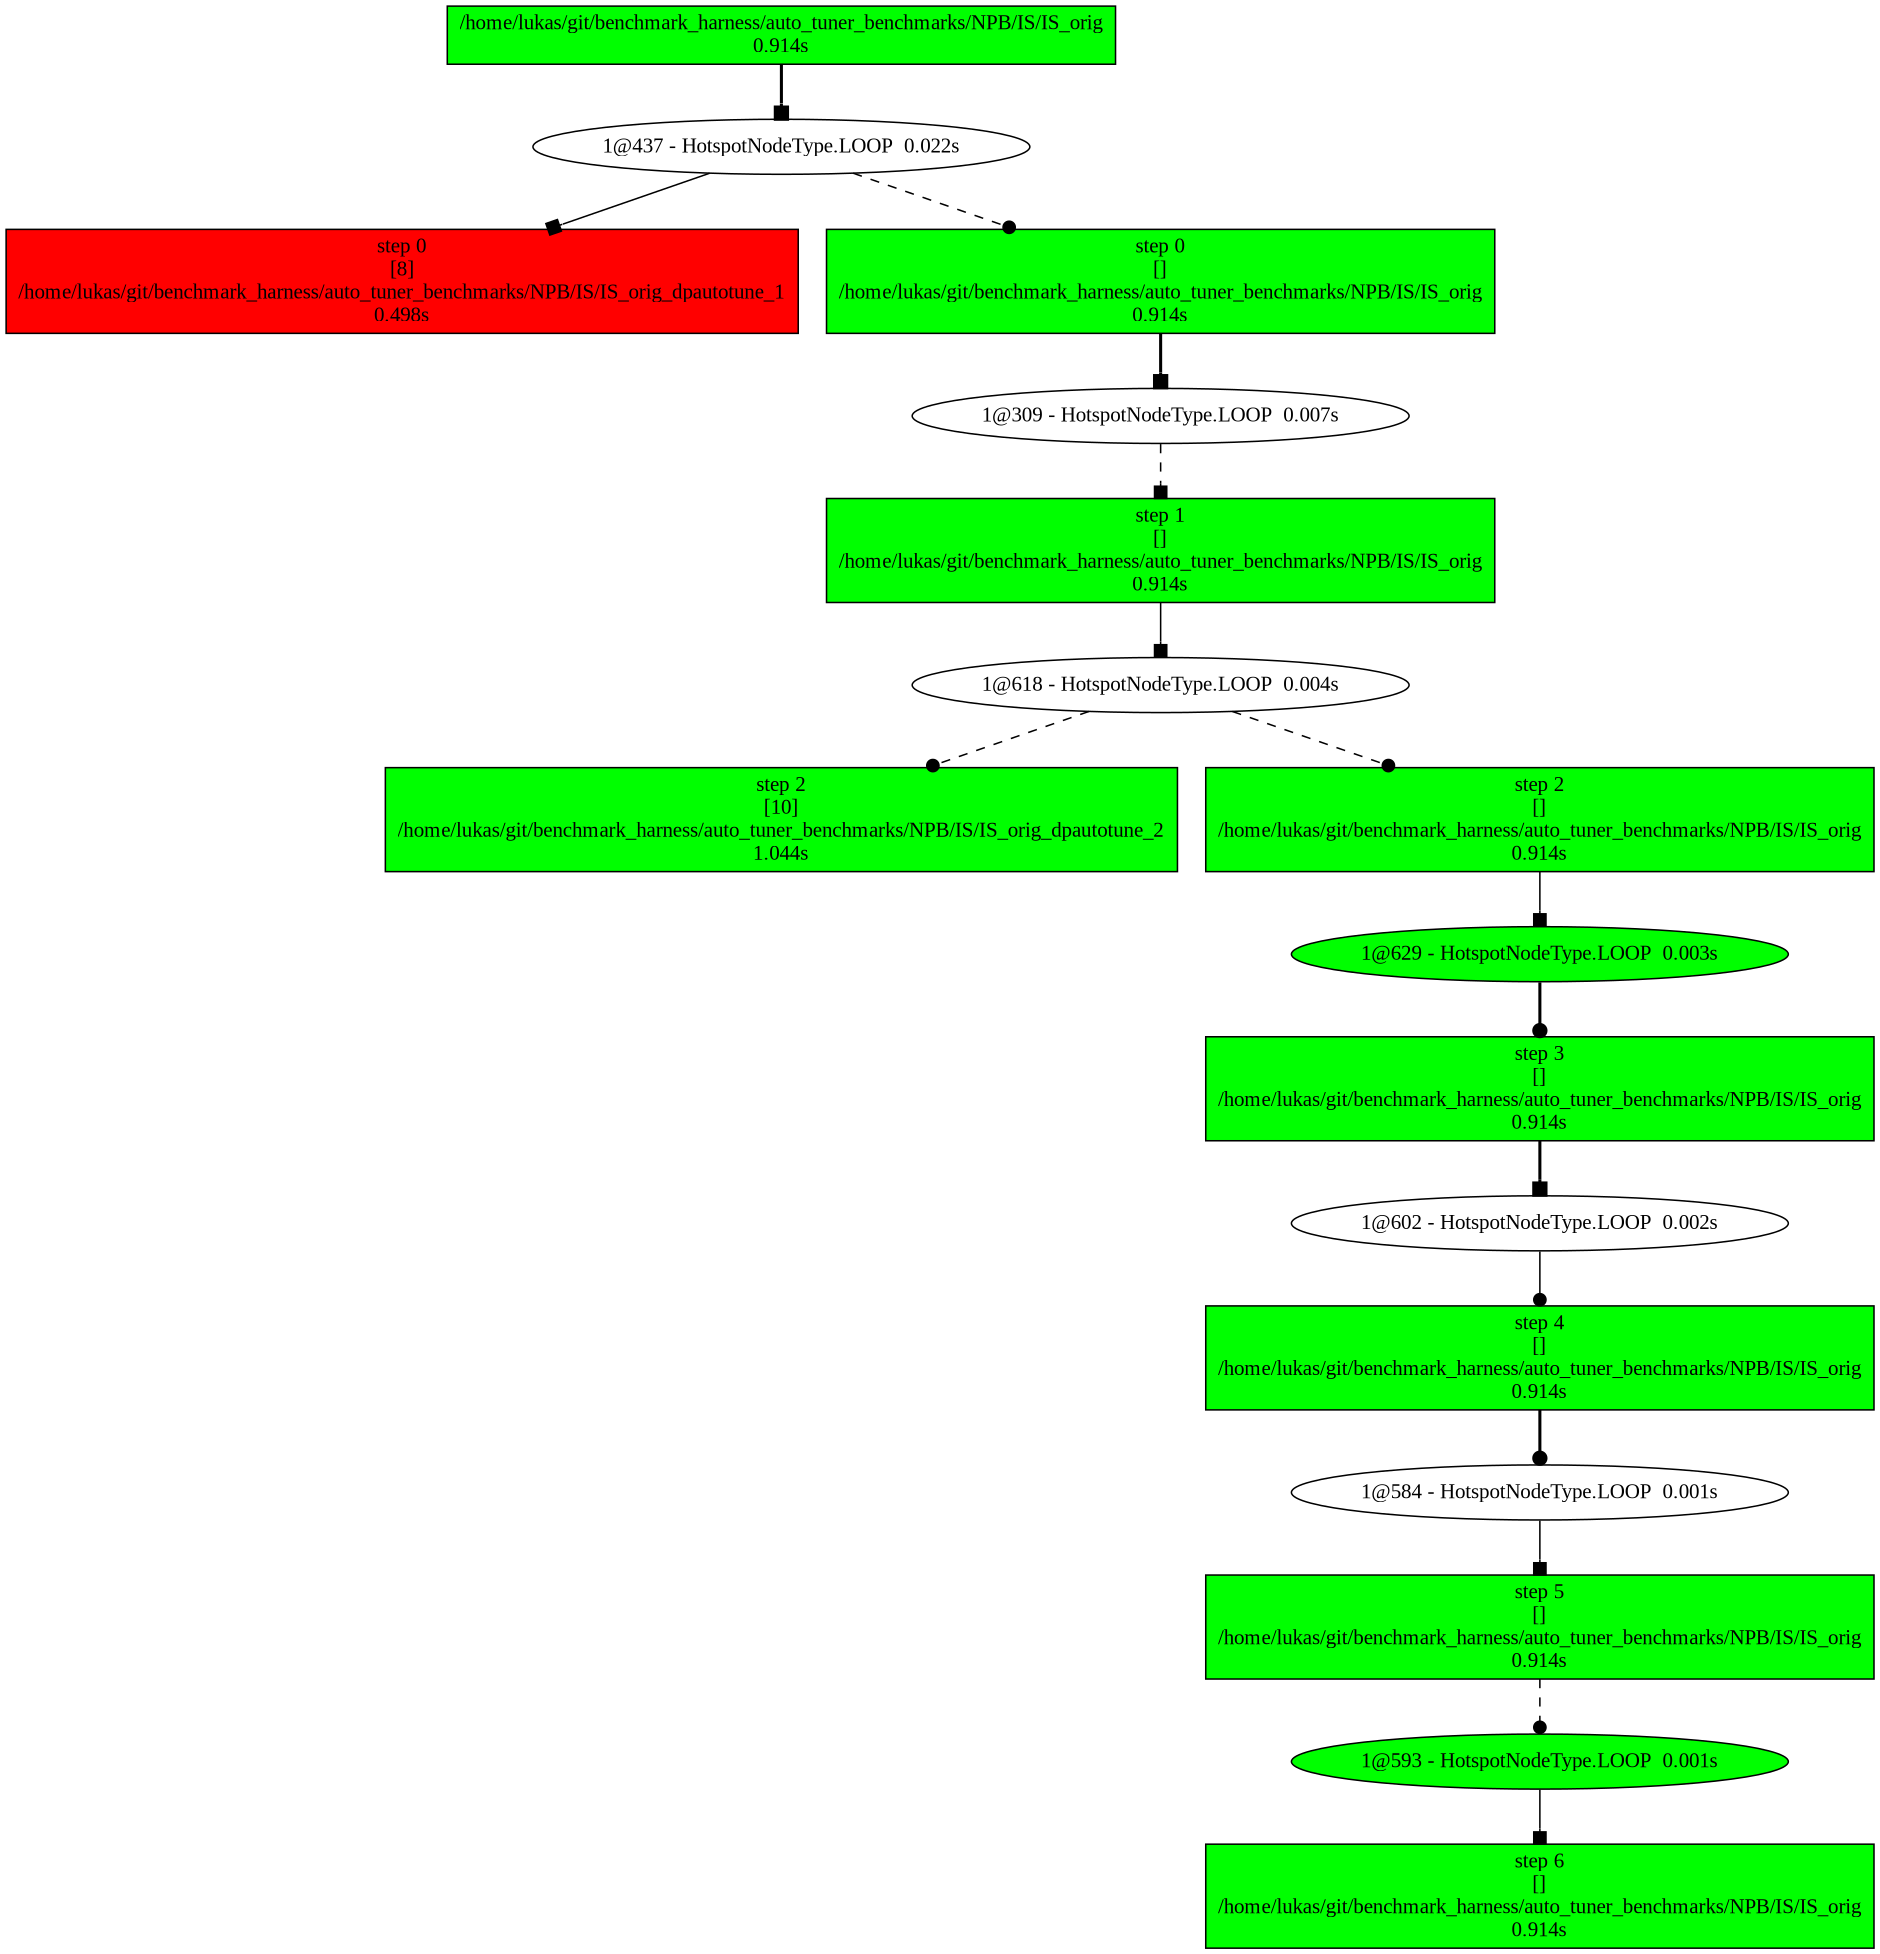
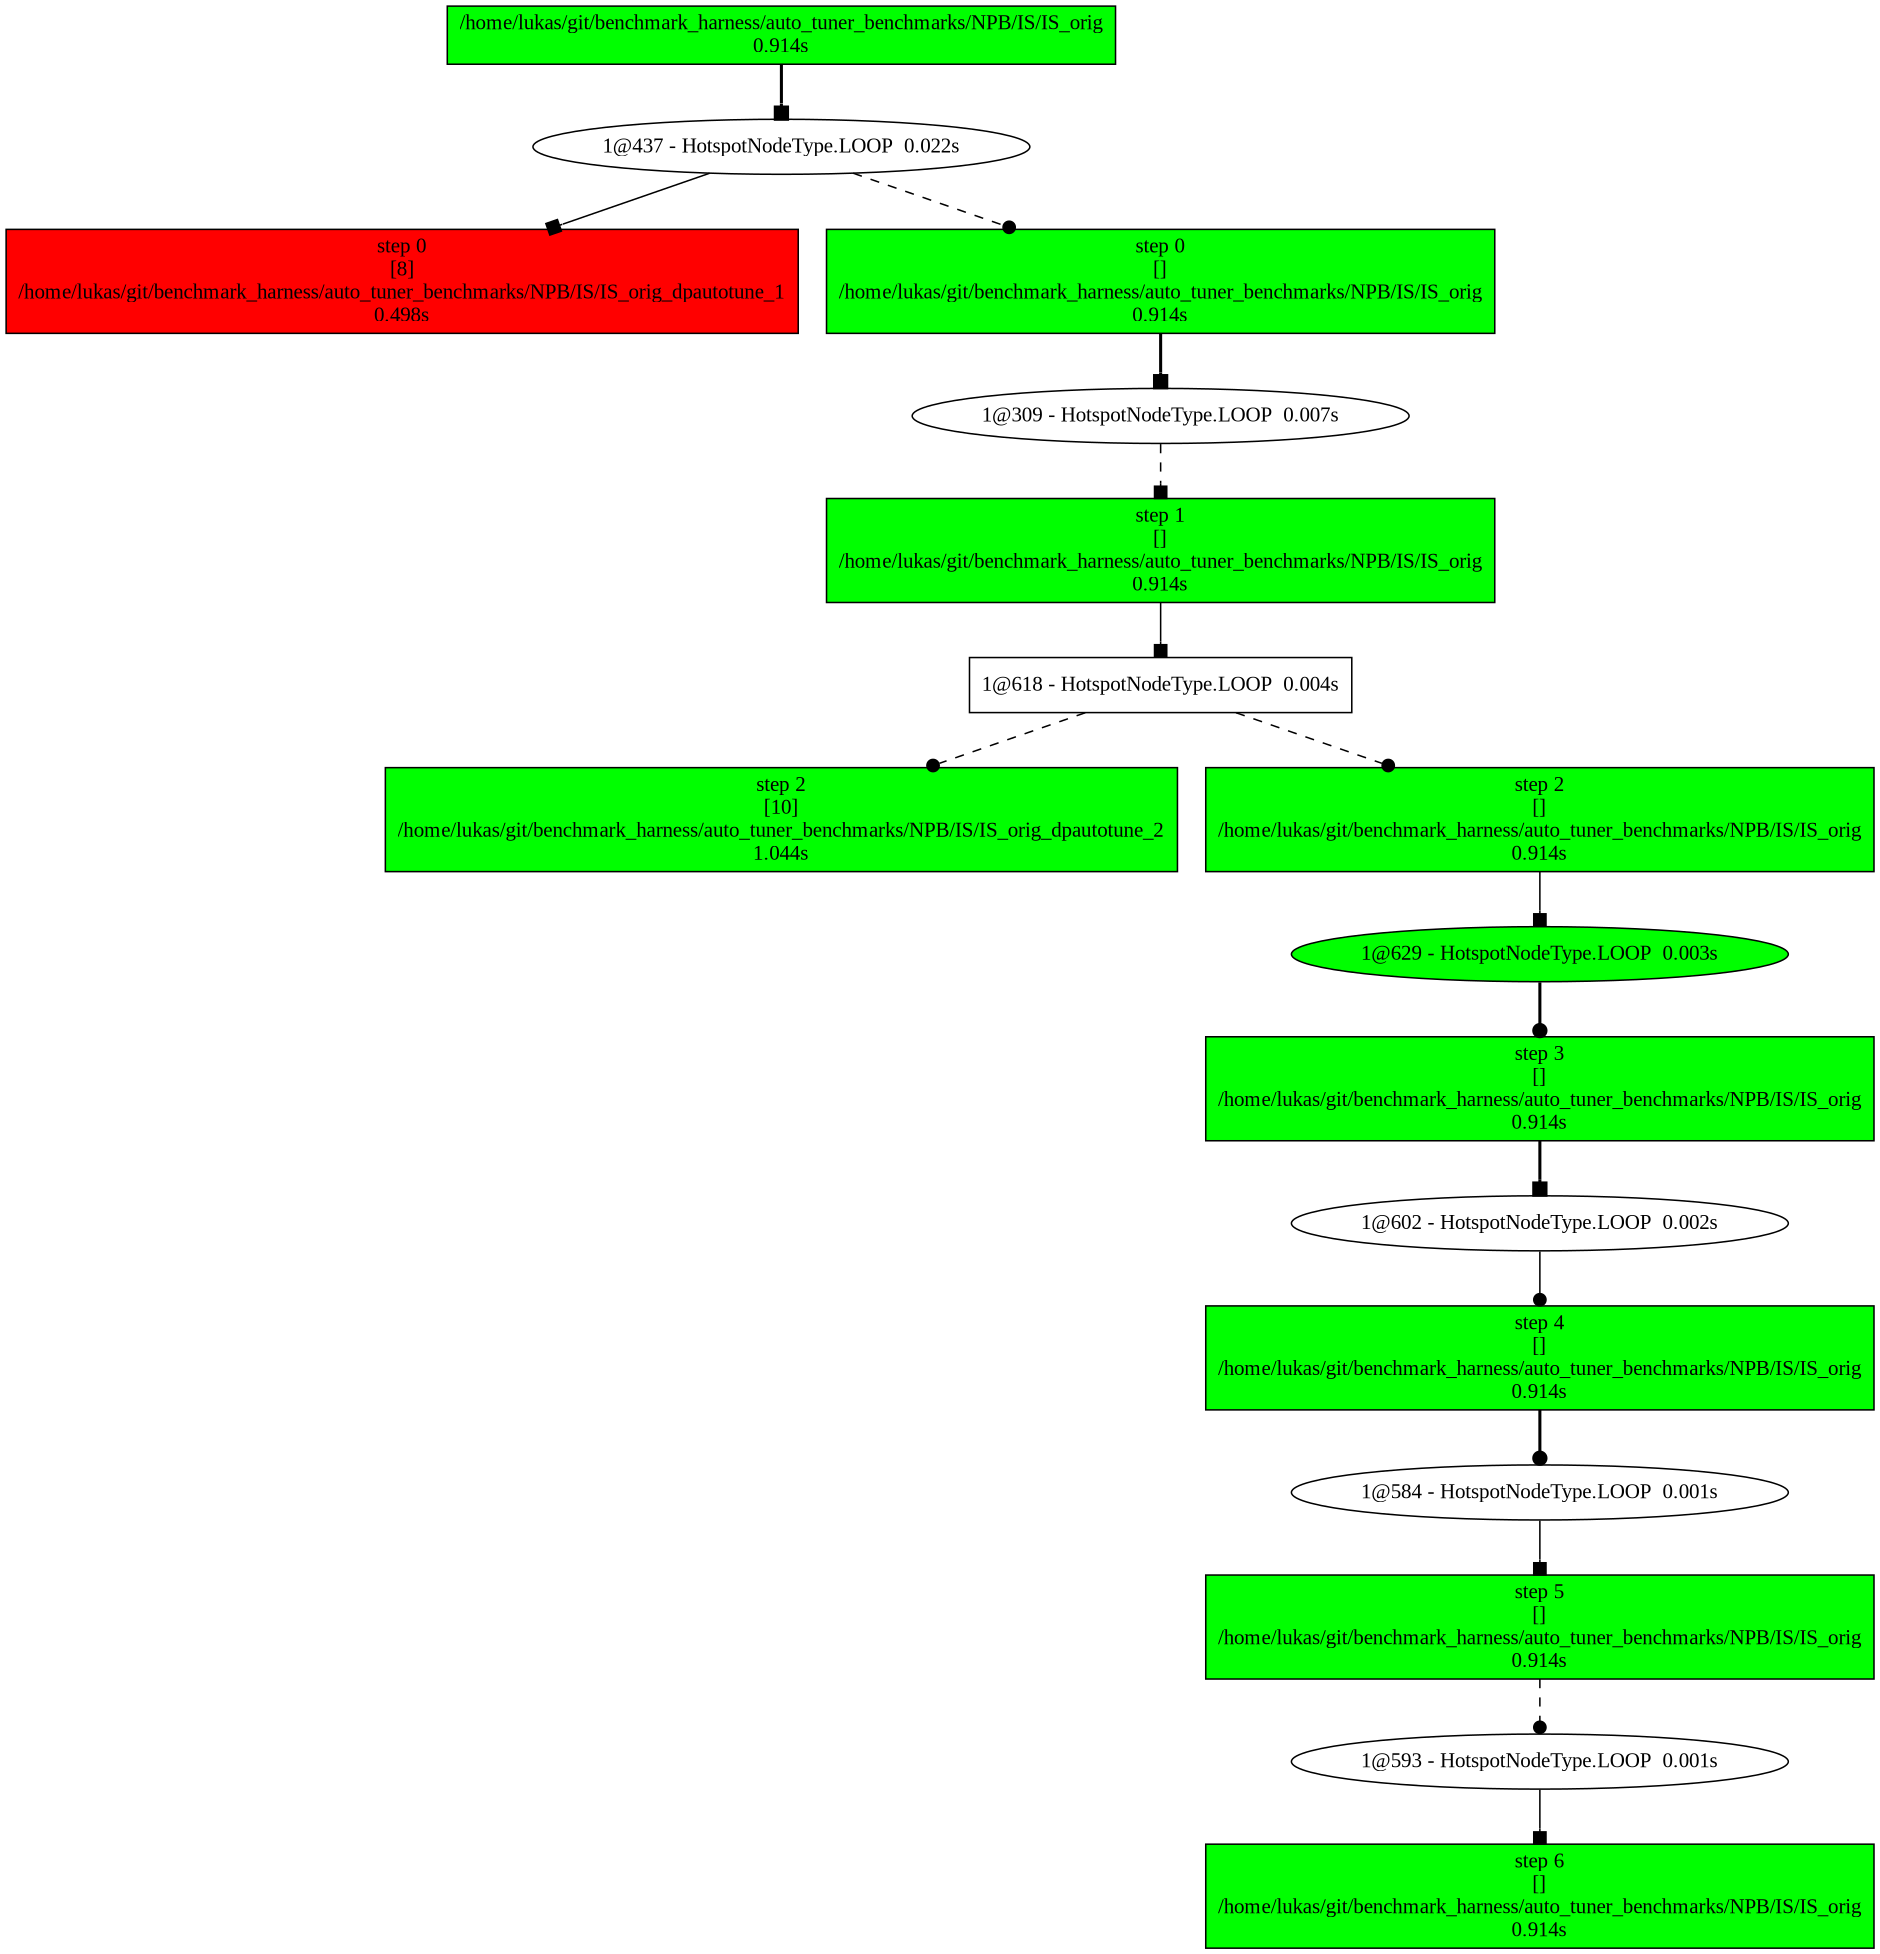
(1161, 685) -> (1161, 685)
(1540, 1762) -> (1540, 1762)
